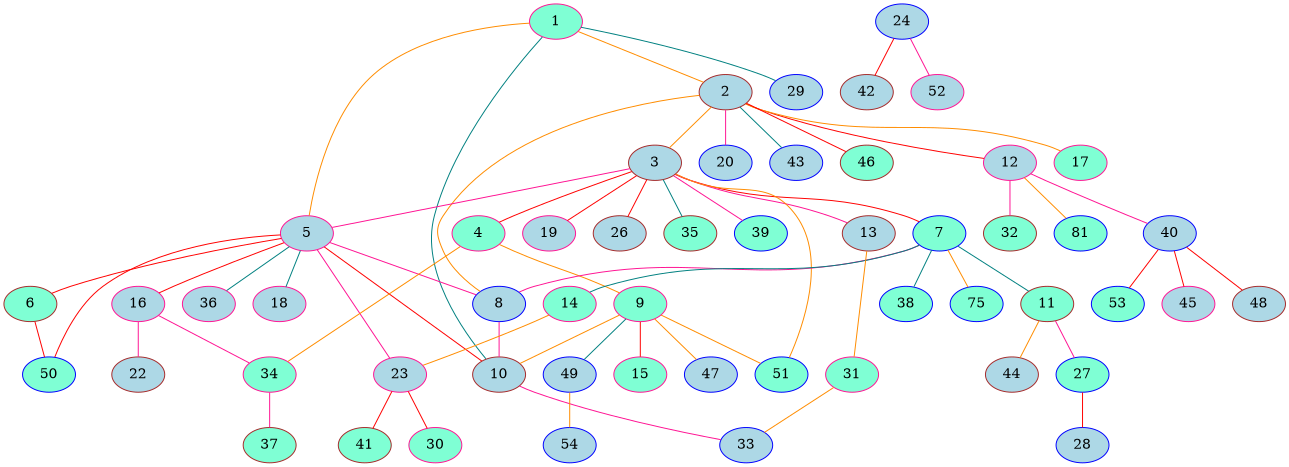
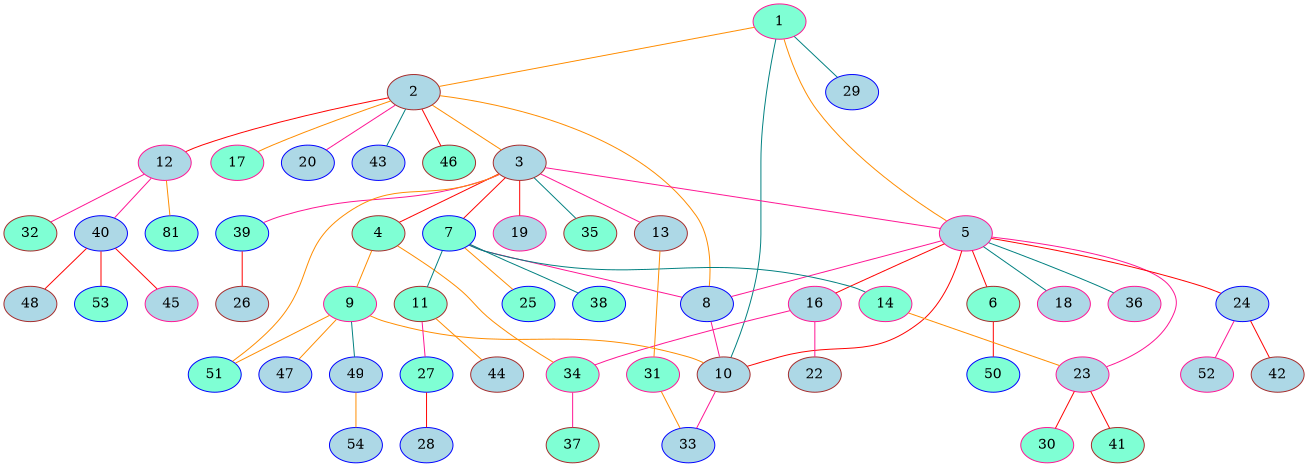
(637, 198) -> (242, 269)
(479, 233) -> (378, 233)
(173, 253) -> (1107, 261)
(977, 304) -> (529, 304)
(640, 375) -> none
